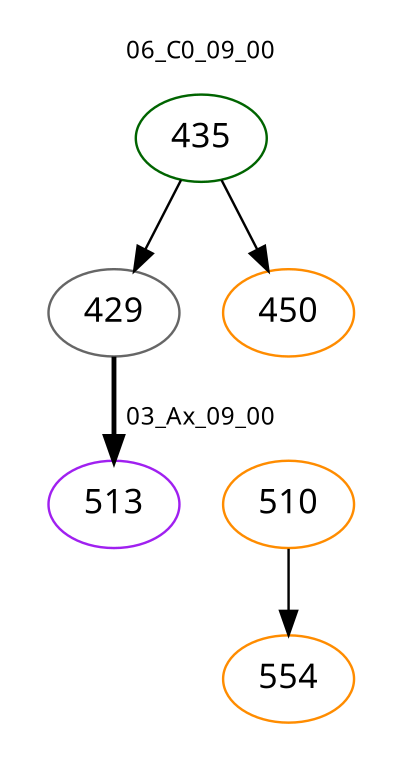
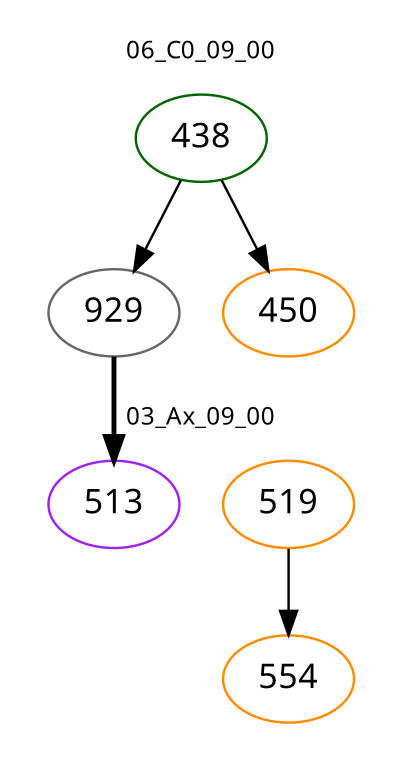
(201, 138) -> (201, 138)
(114, 313) -> (114, 313)
(289, 504) -> (289, 504)
